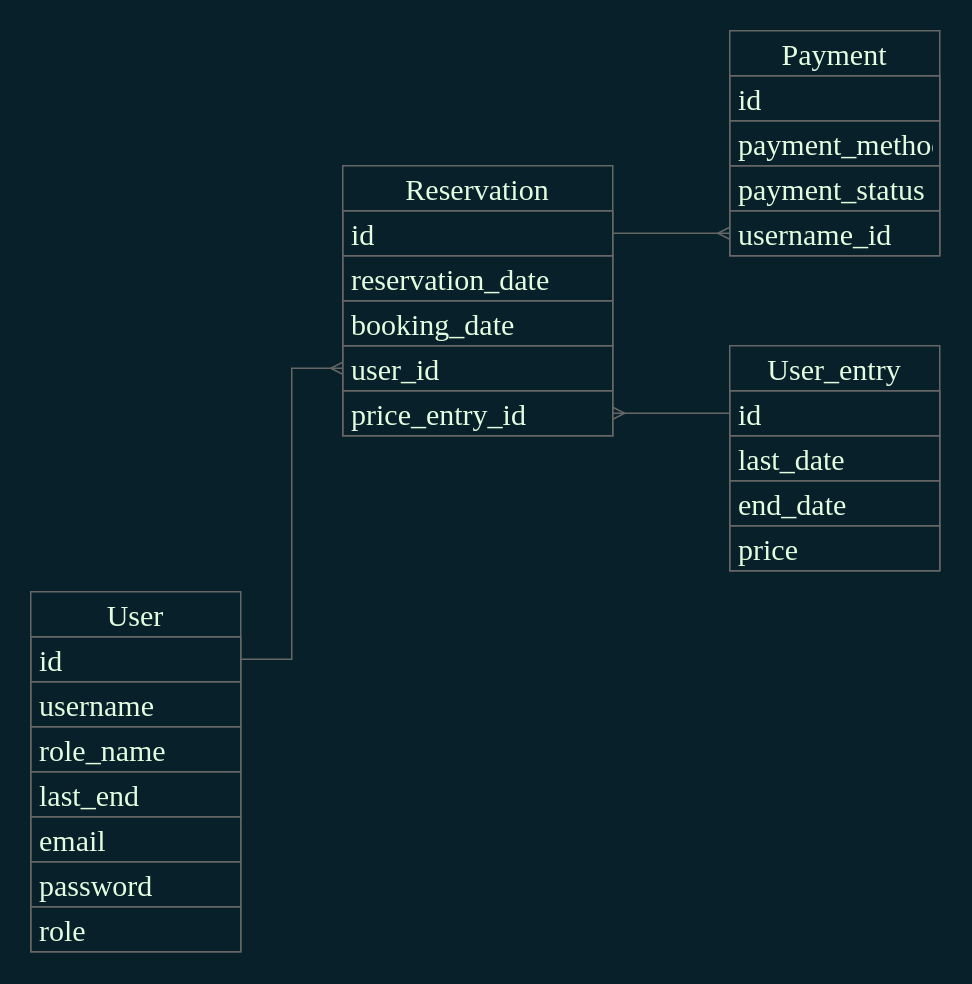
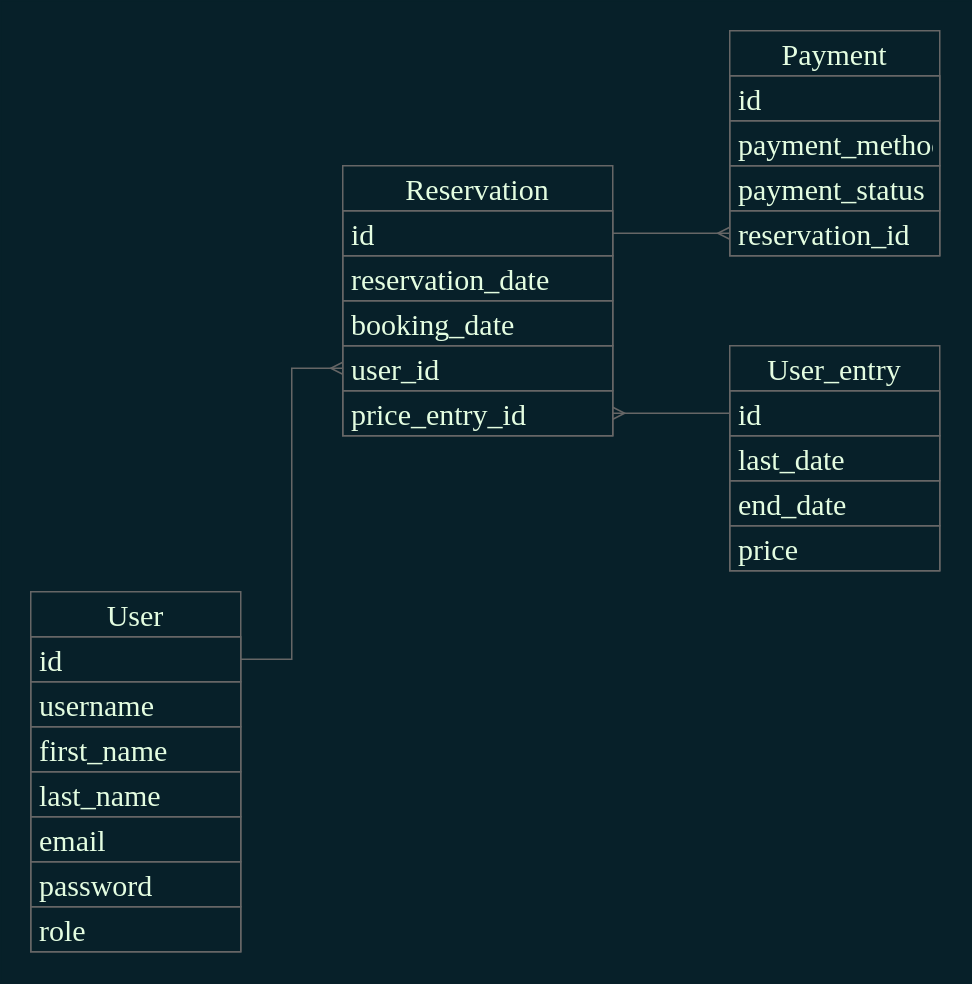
(827, 233) -> (836, 233)
(111, 749) -> (120, 749)
(103, 794) -> (111, 794)
